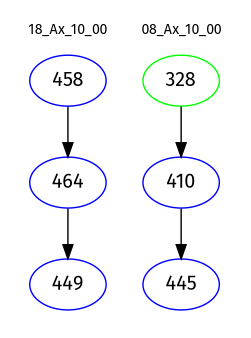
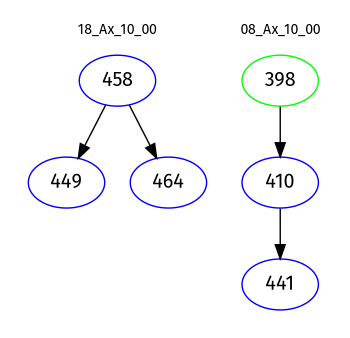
(181, 81) -> (280, 81)
(68, 227) -> (95, 125)
(181, 284) -> (280, 284)
